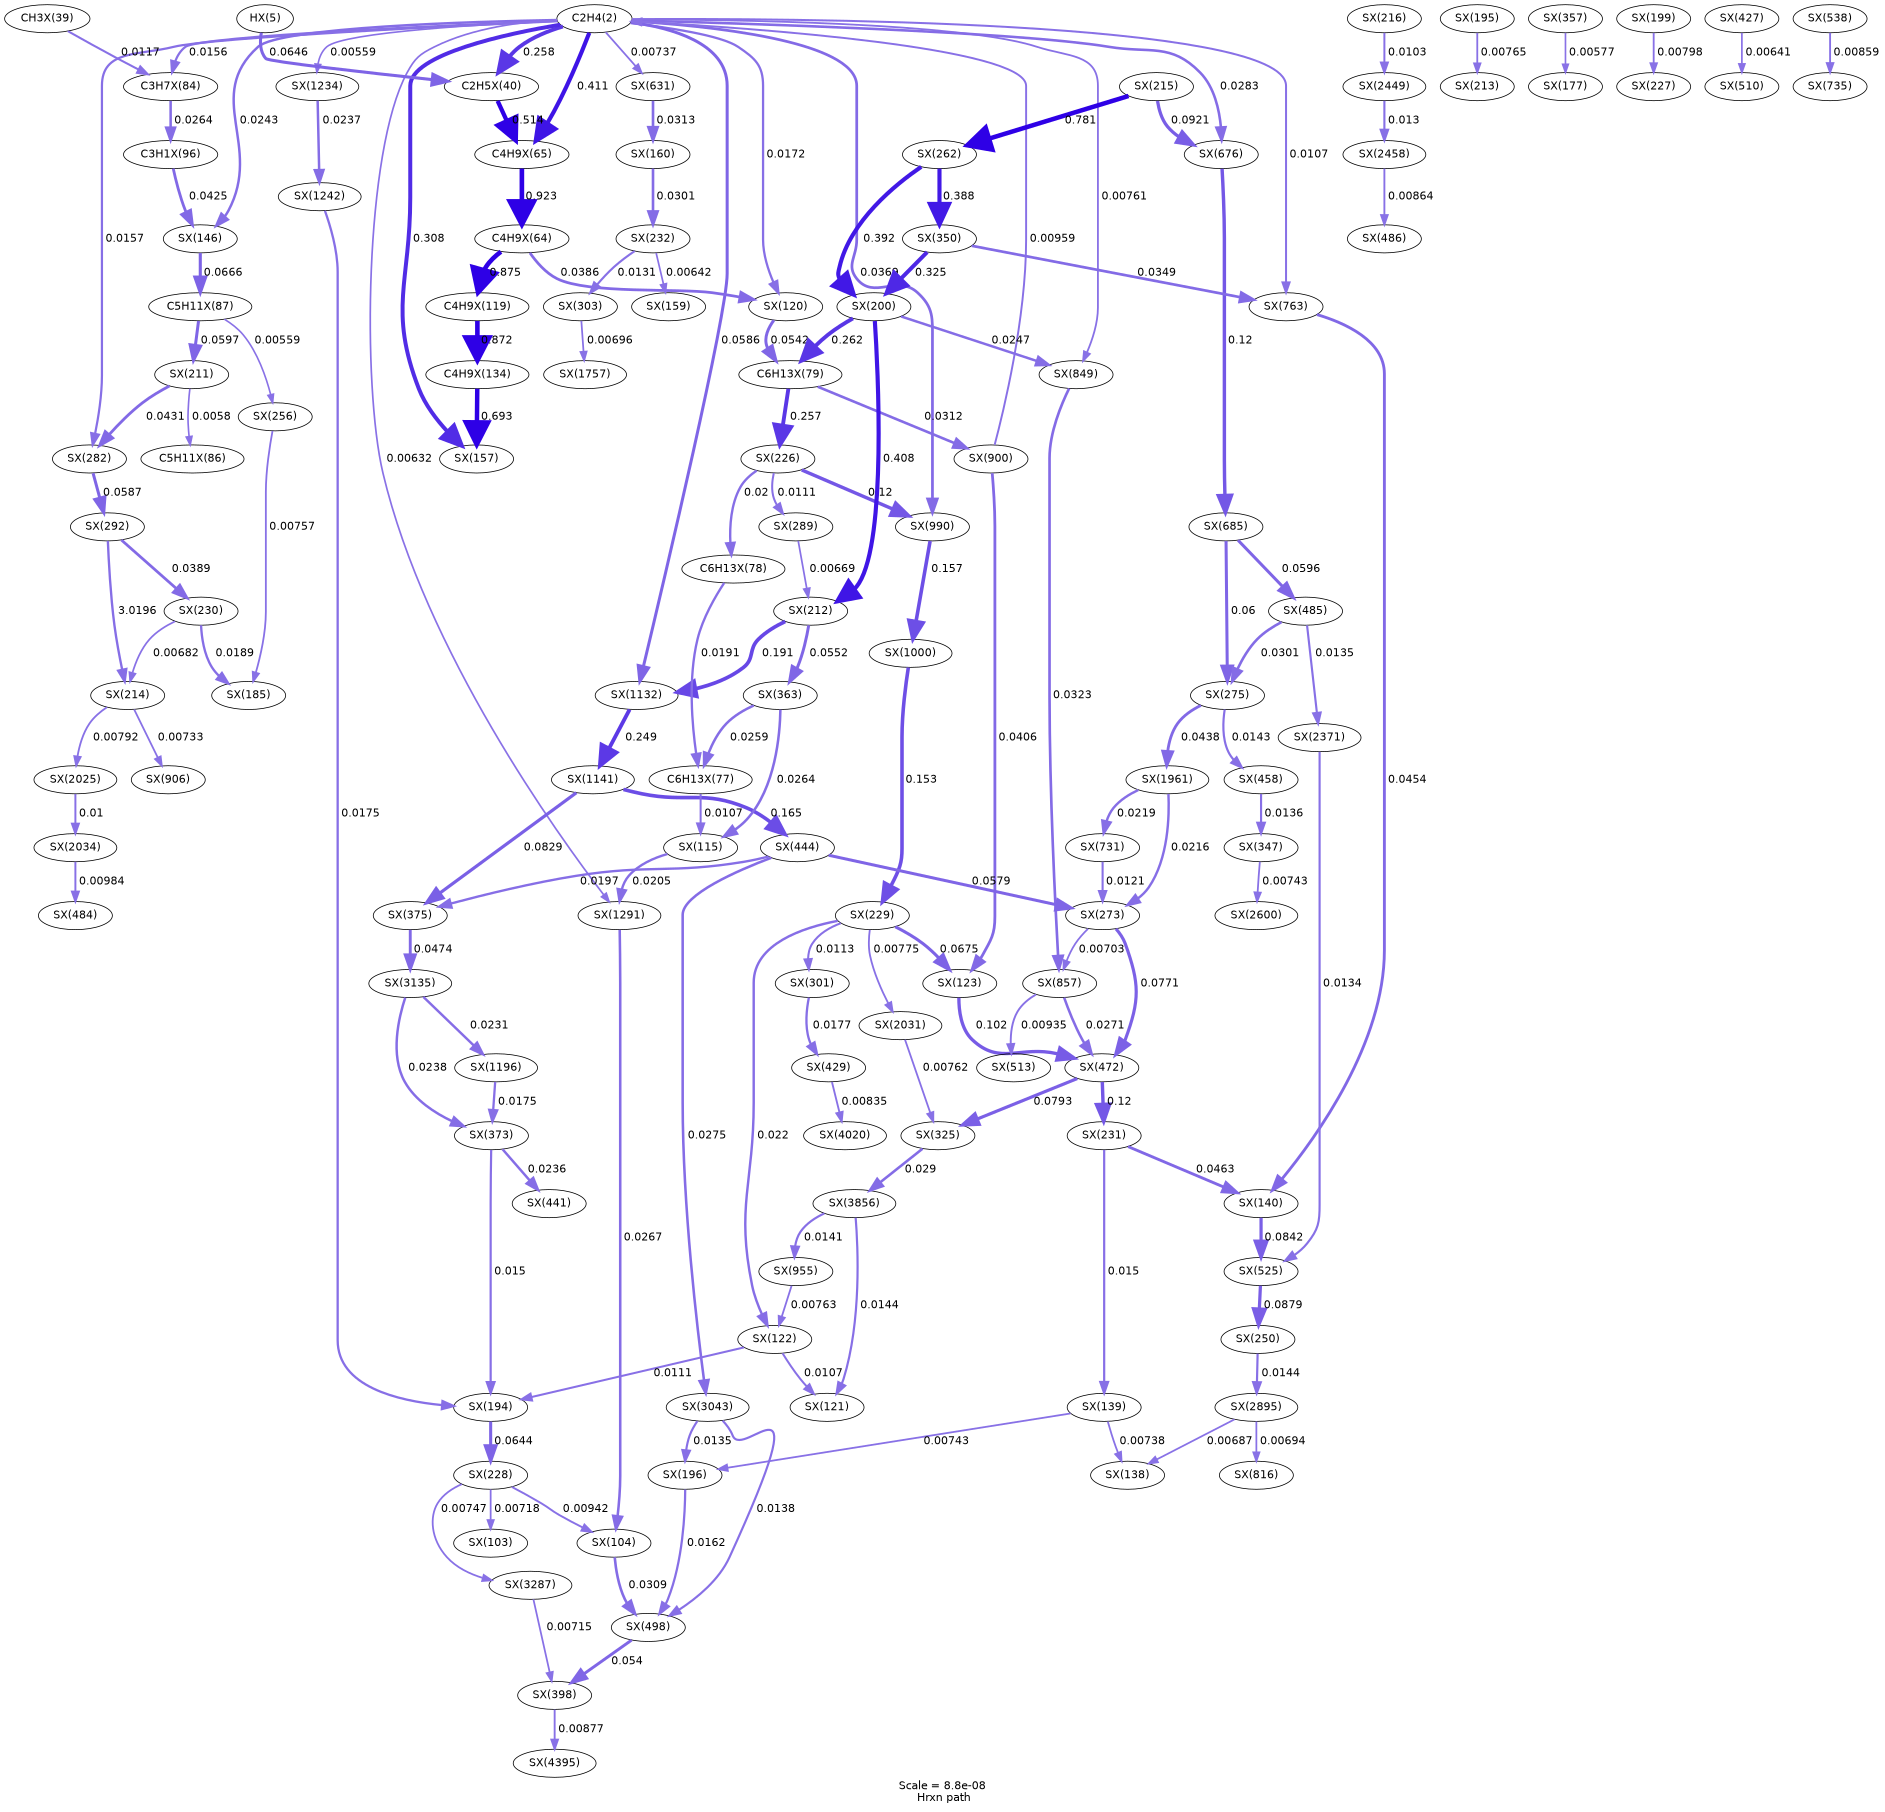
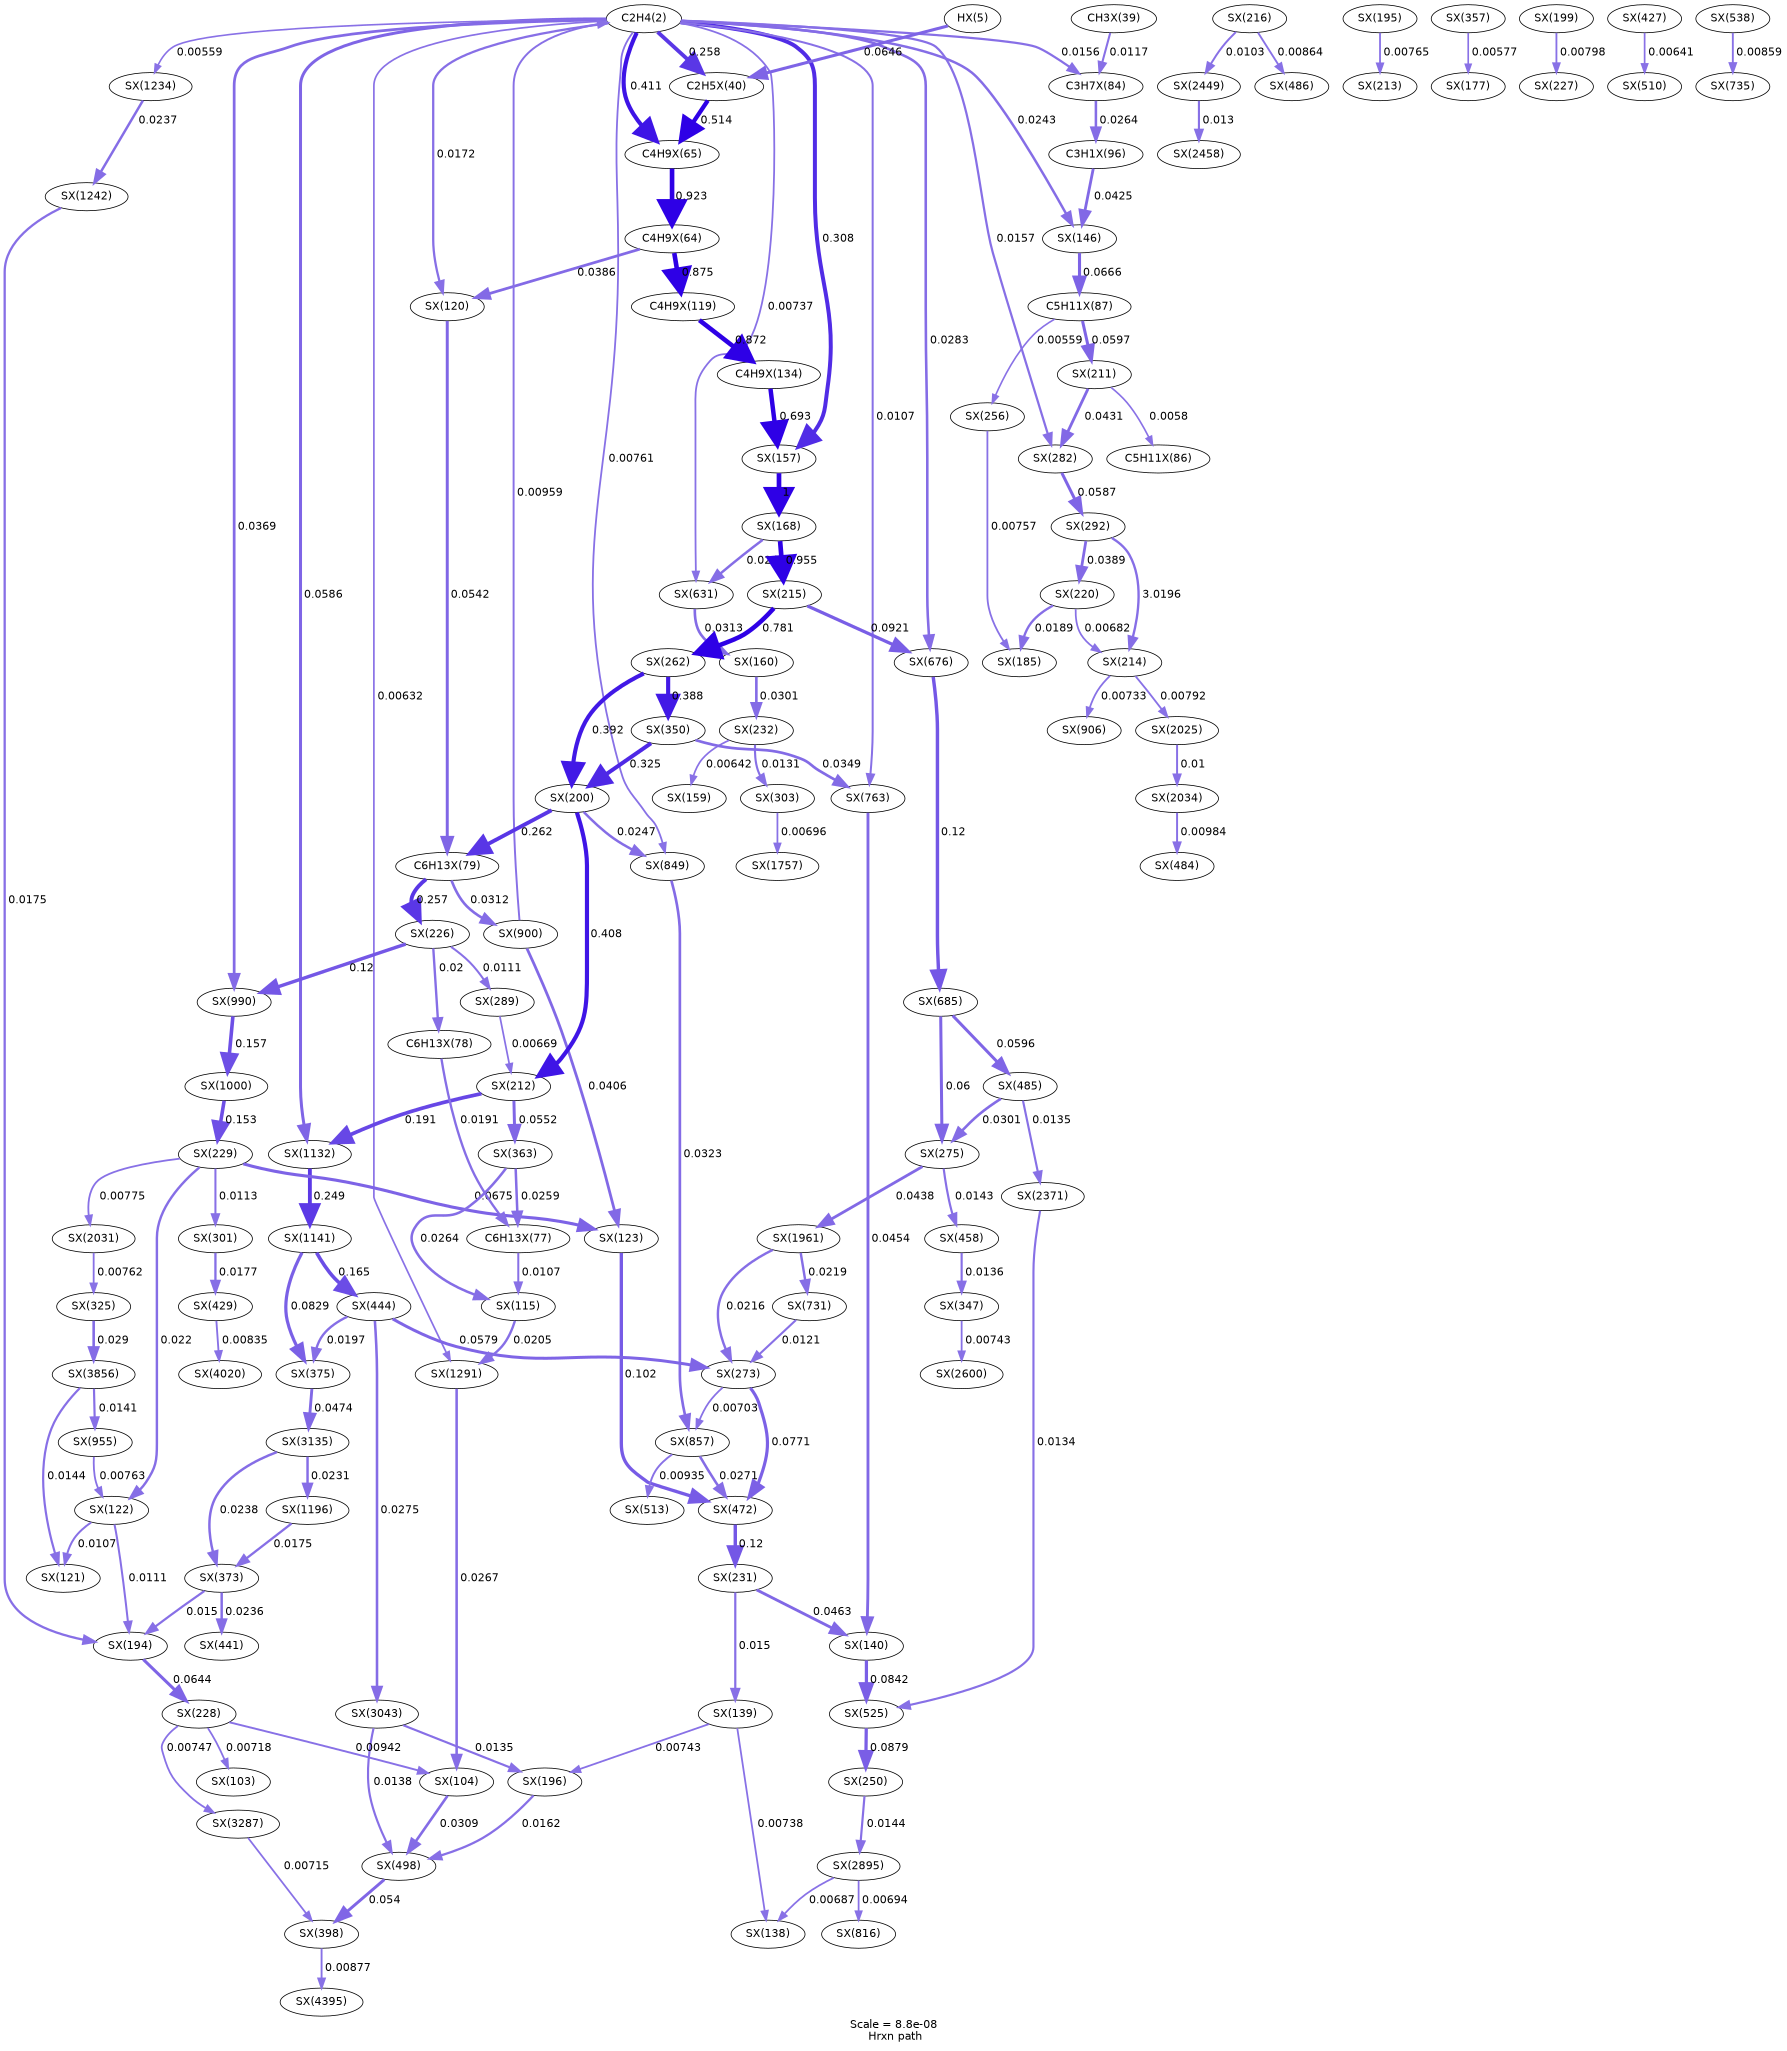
(1384, 192) -> (1268, 49)
none -> (779, 527)
(201, 611) -> (1077, 595)
(1027, 1099) -> none
